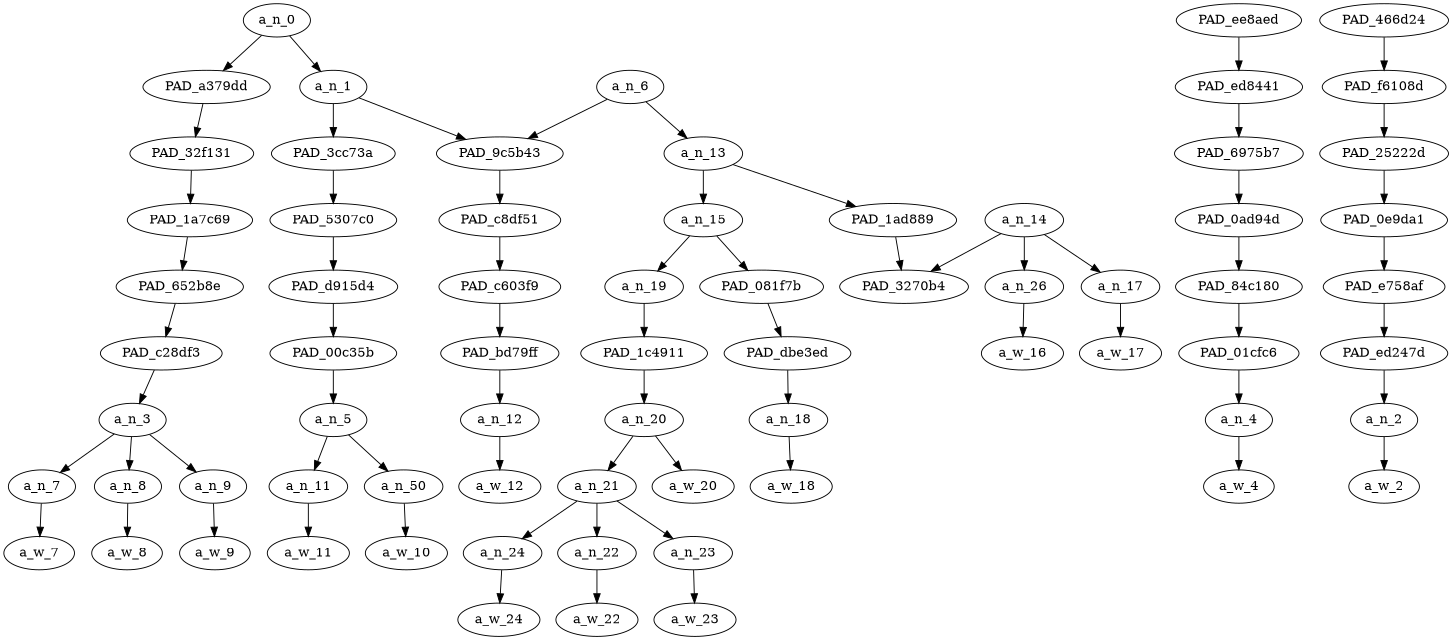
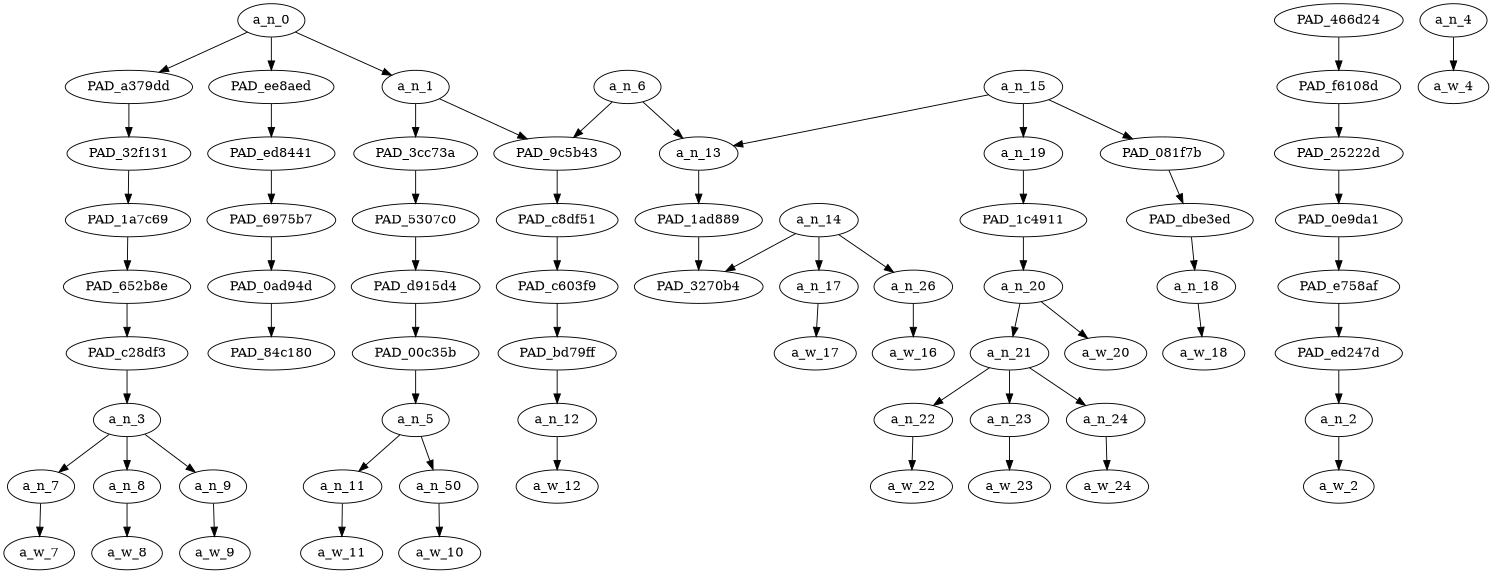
none -> (271, 49)
(703, 182) -> (866, 119)
(1239, 353) -> none
